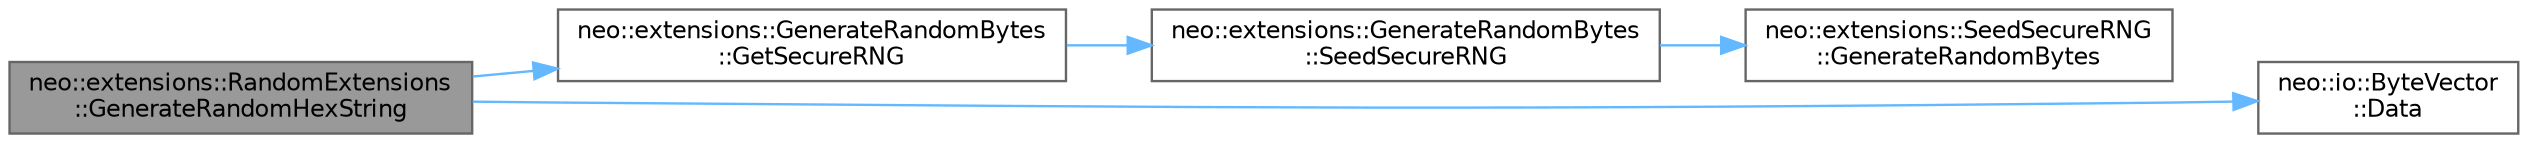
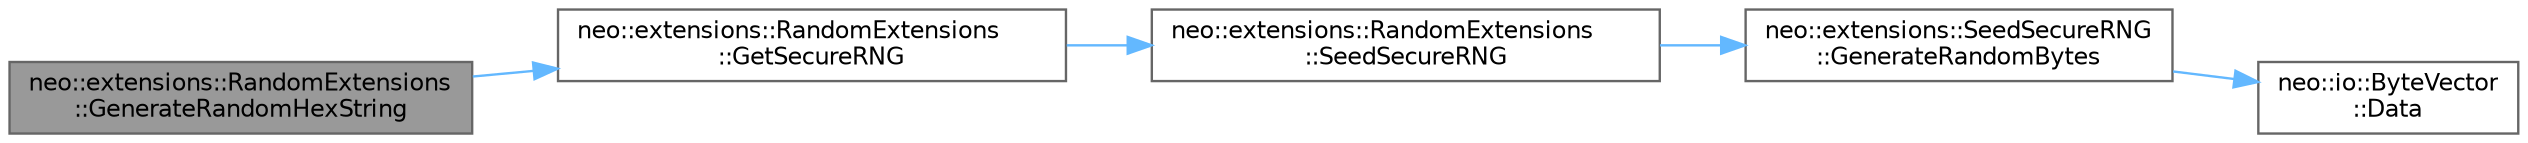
(812, 45) -> (812, 45)
(1406, 45) -> (1406, 45)
(1353, 108) -> (2204, 75)
